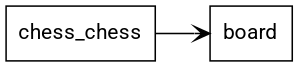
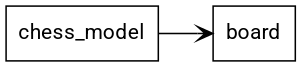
(81, 33) -> (82, 33)
